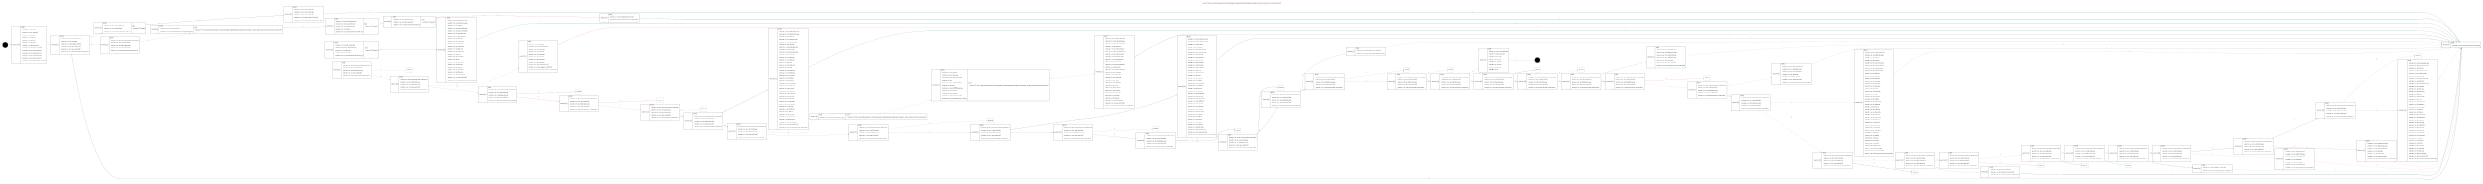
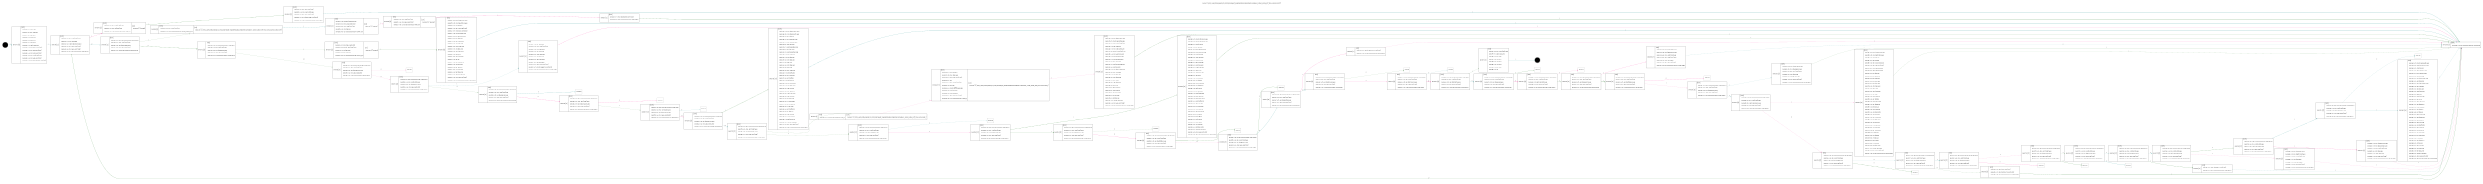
none -> (216, 50)
